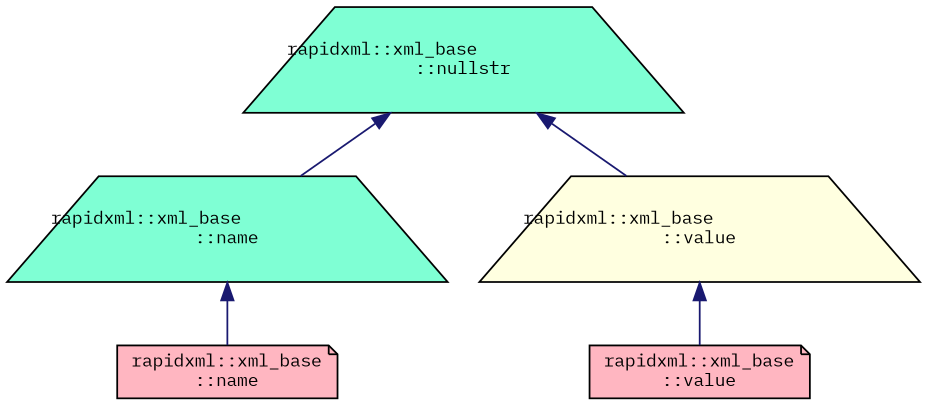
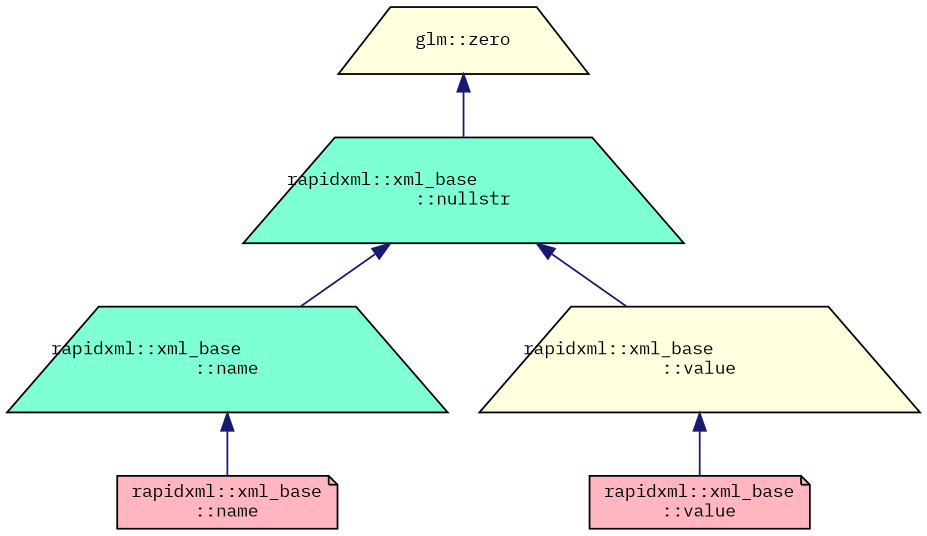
none -> (464, 41)
